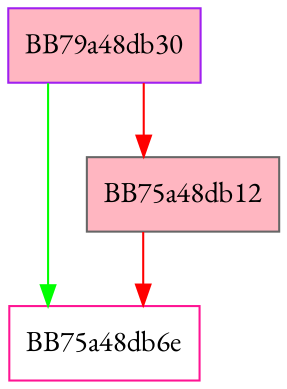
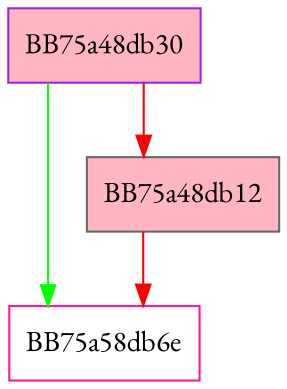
(104, 45) -> (104, 45)
(104, 343) -> (104, 343)
